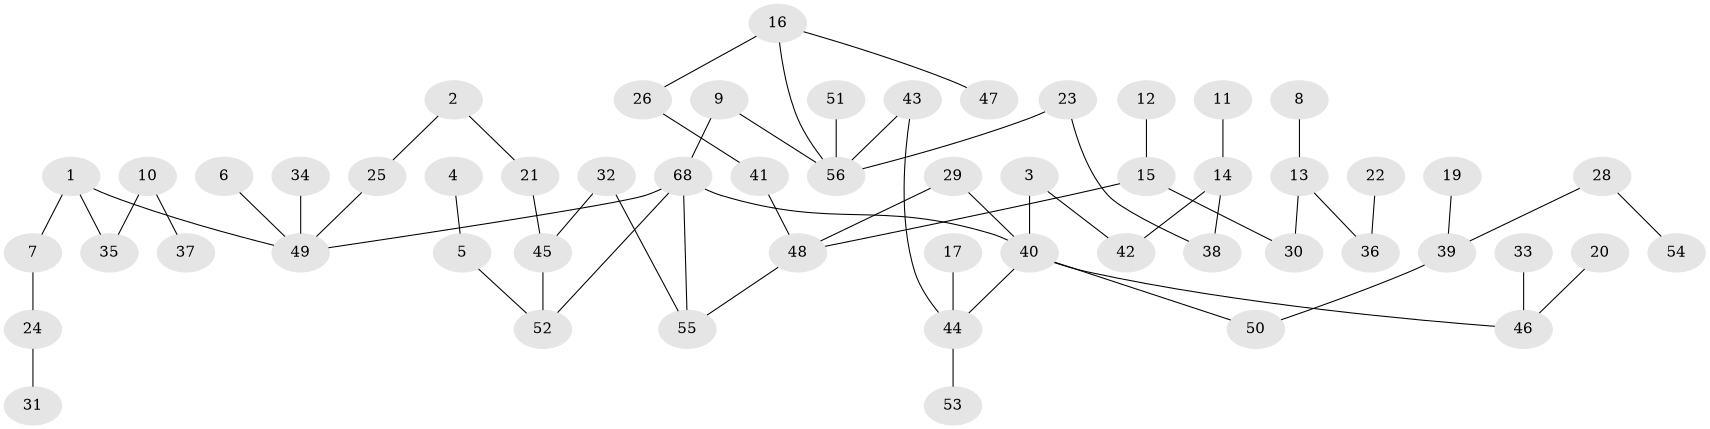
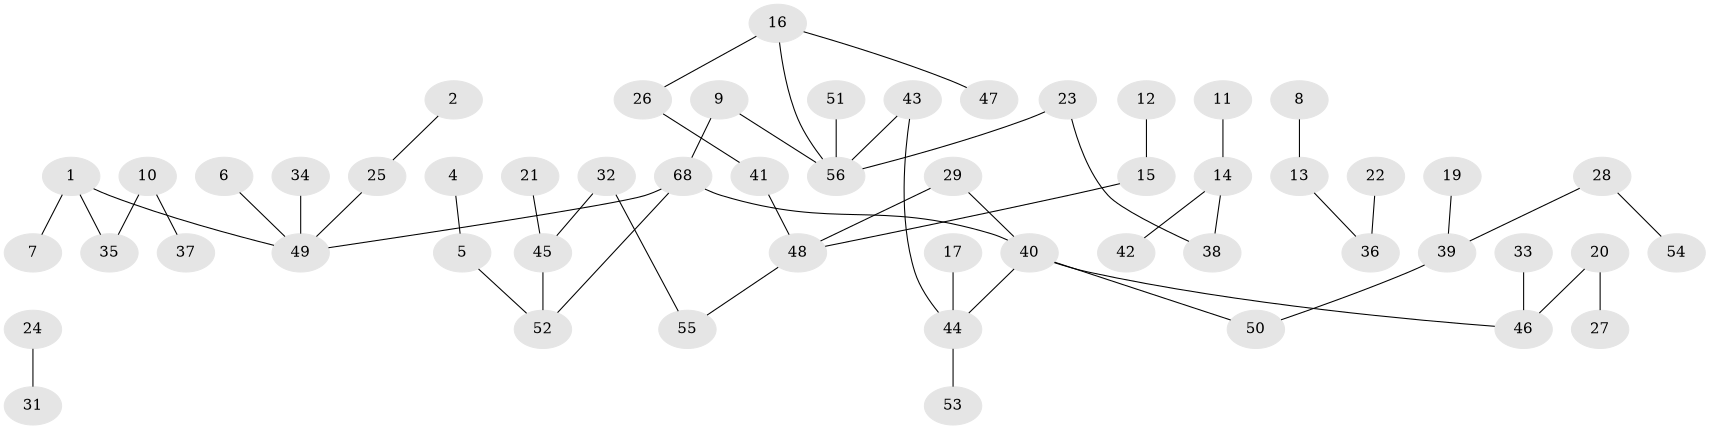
(492, 138) -> none
(1030, 176) -> none
(685, 253) -> none
(1294, 253) -> none
(33, 291) -> none
none -> (1600, 329)
